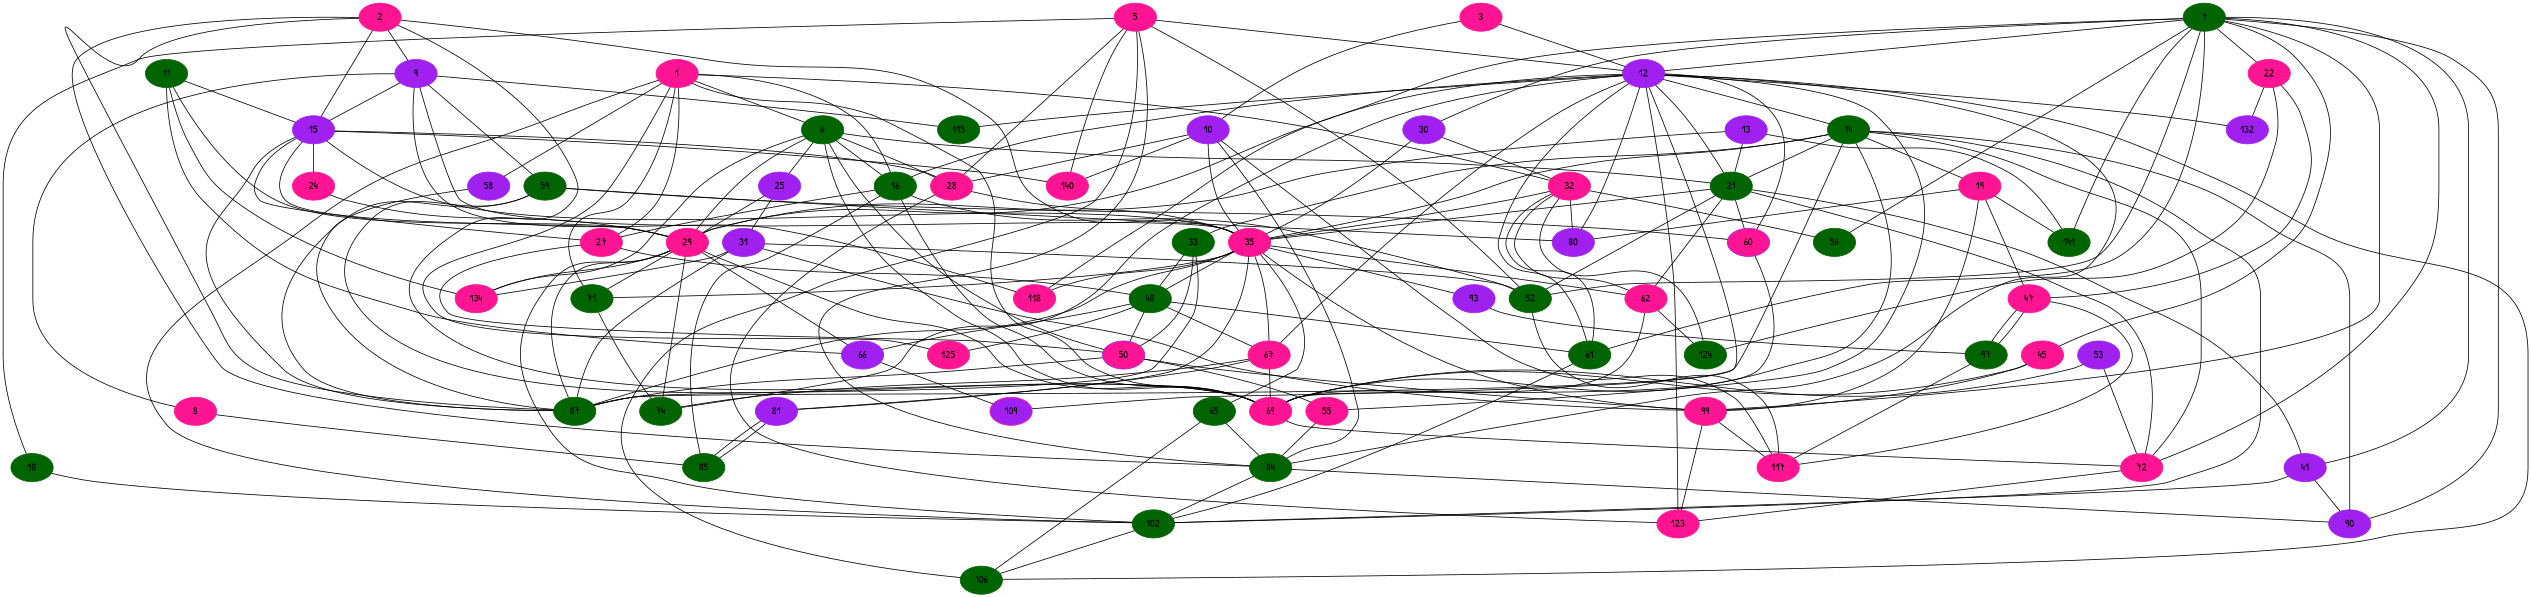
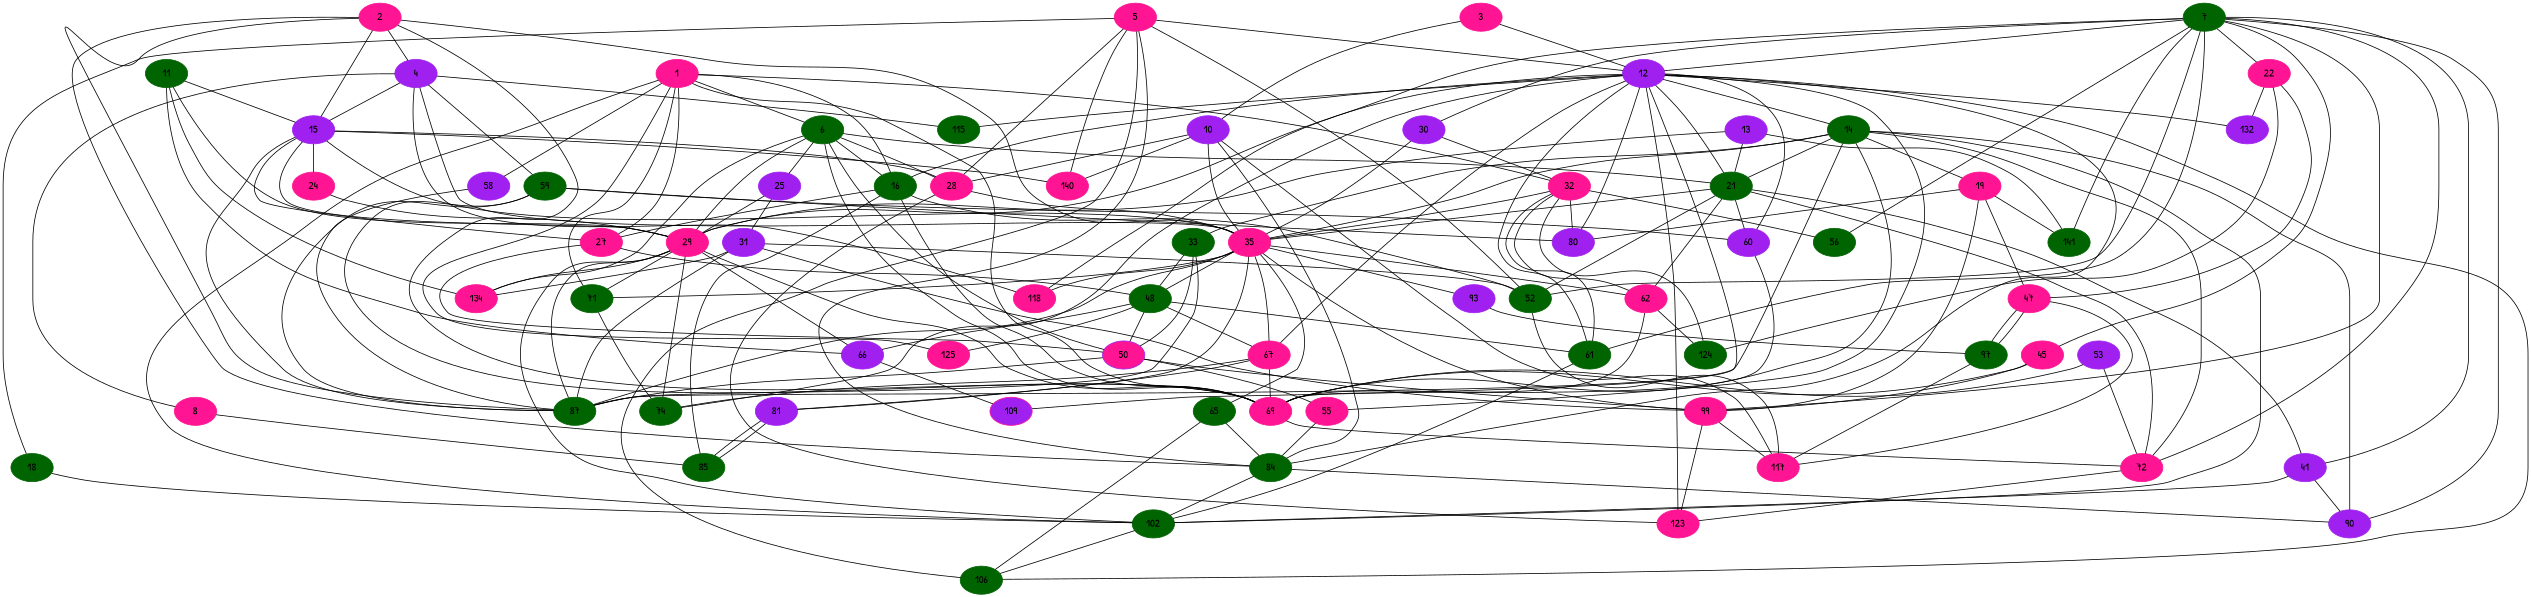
(416, 74) -> (416, 74)
(1748, 242) -> (1748, 242)
